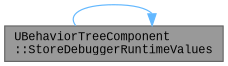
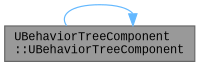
(114, 44) -> (100, 44)
